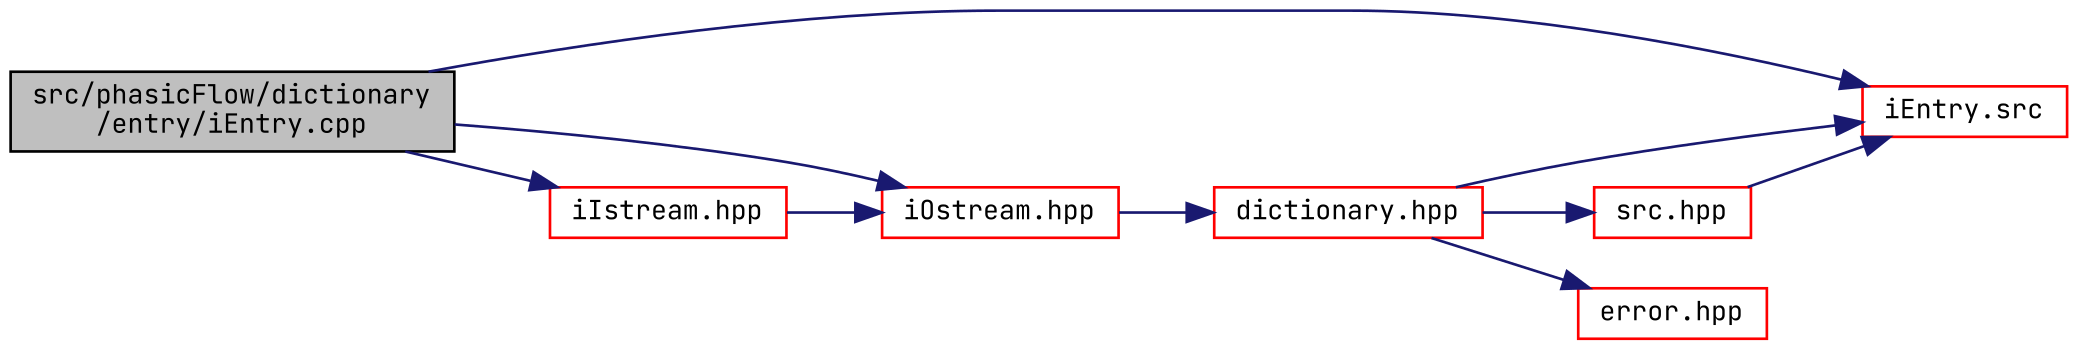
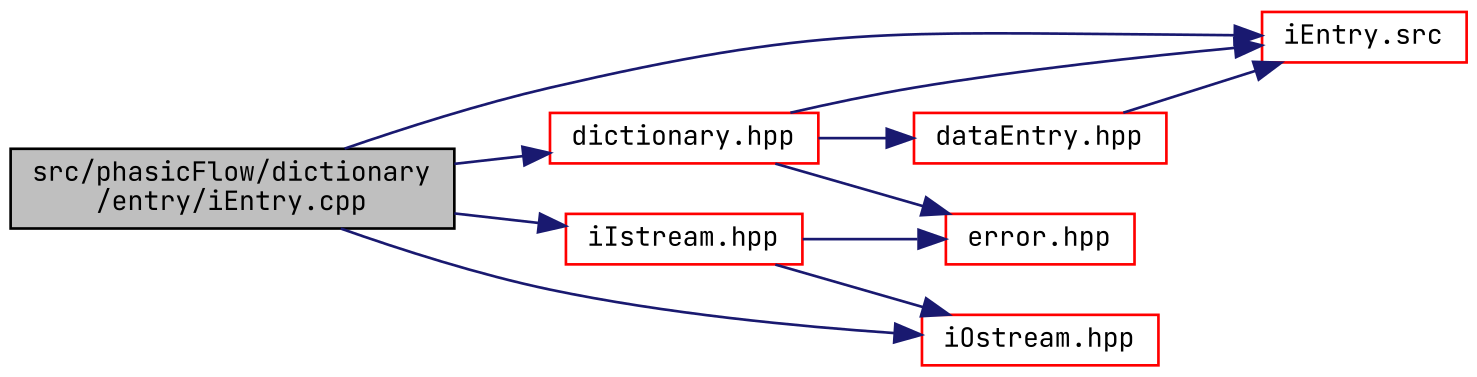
(1153, 213) -> (489, 160)
(1673, 213) -> (1040, 138)
none -> (860, 239)
